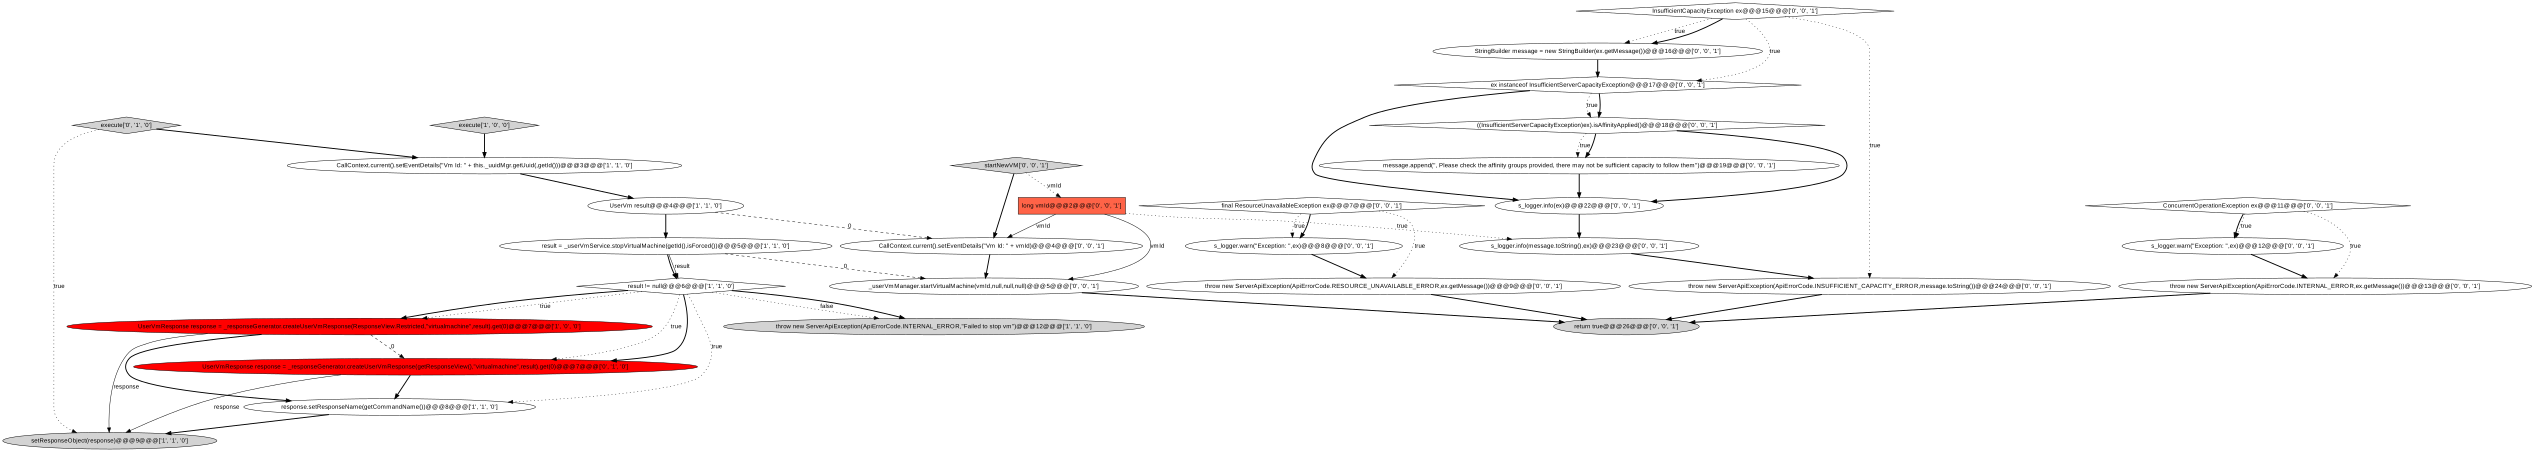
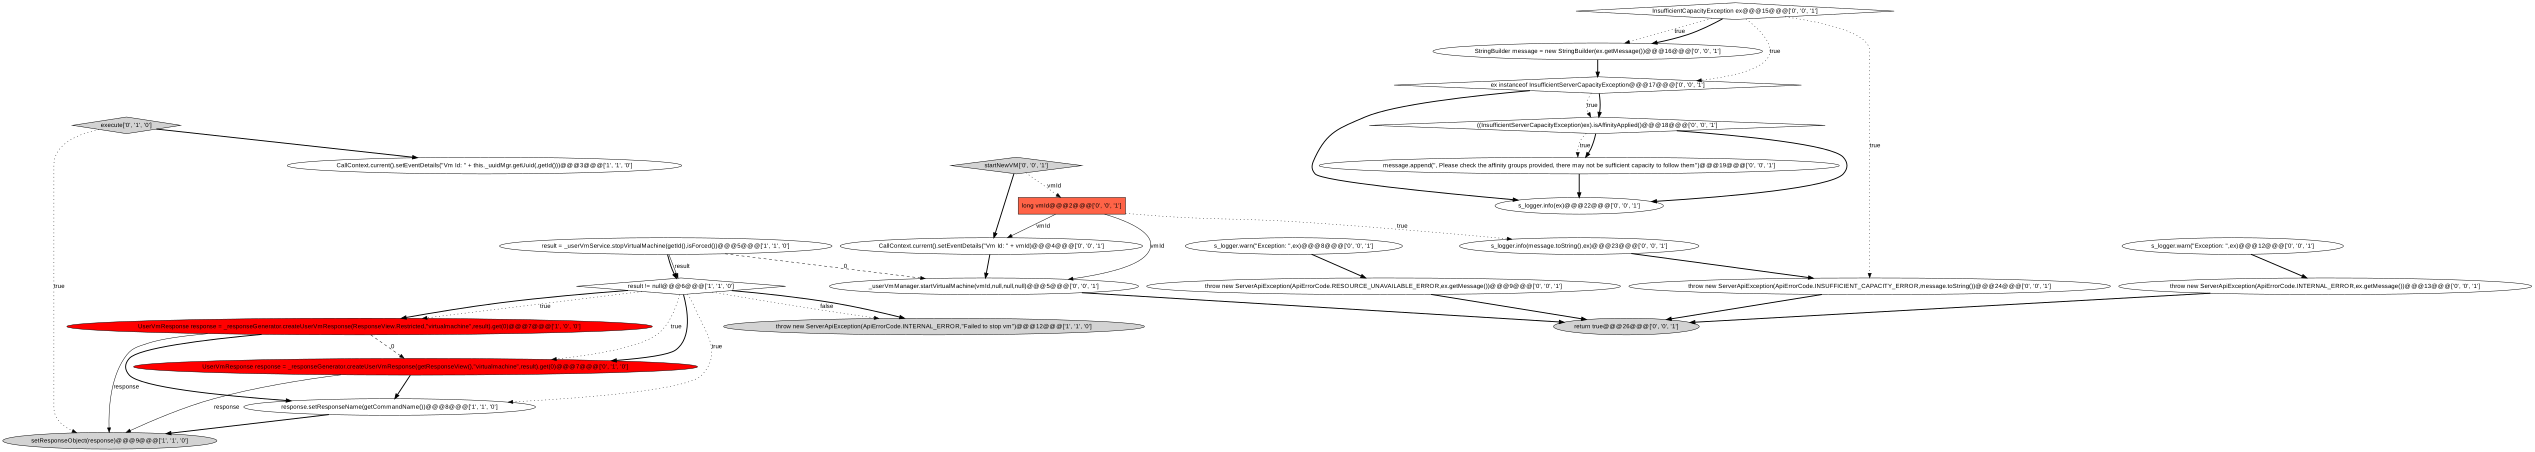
(484, 125) -> none
(666, 206) -> none
(1312, 206) -> none
(2248, 206) -> none
(1579, 224) -> none
